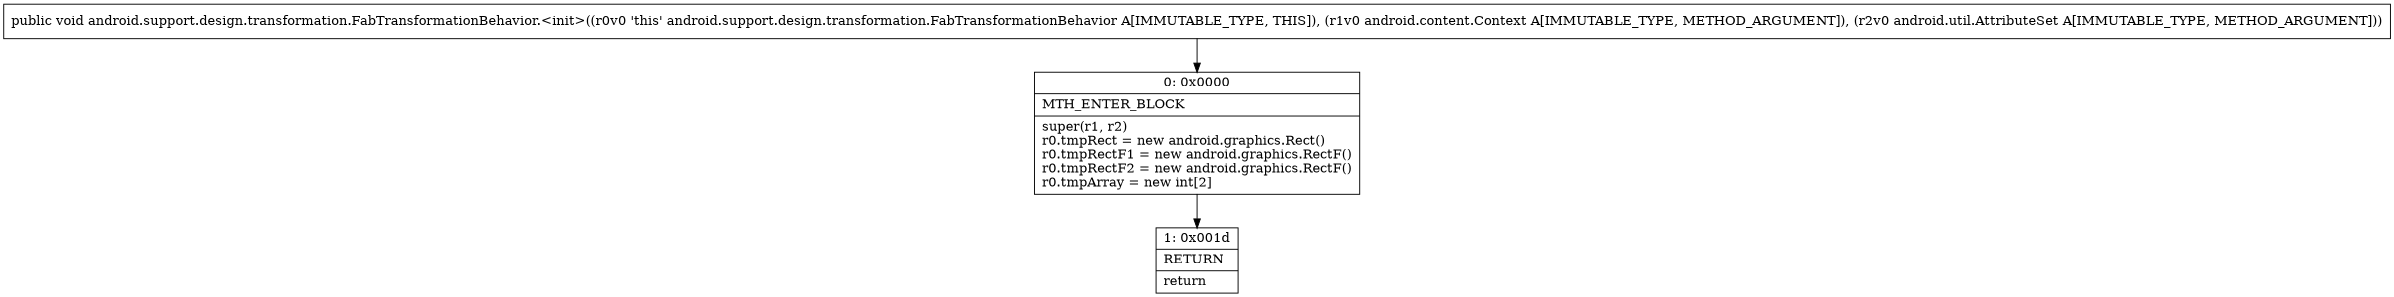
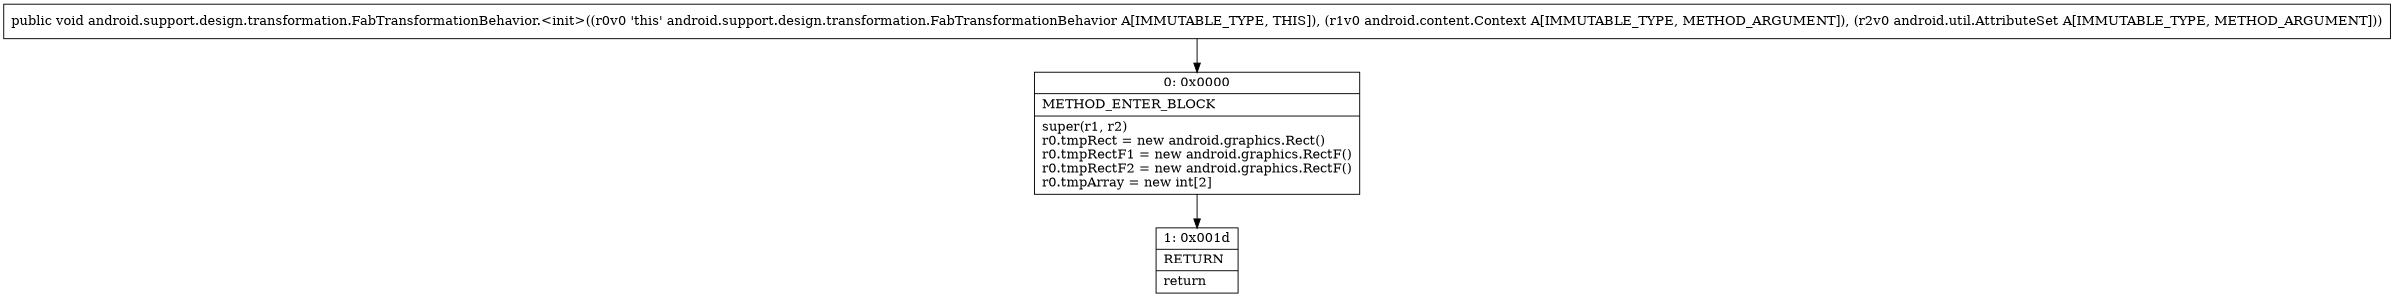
(1114, 104) -> (1129, 104)
